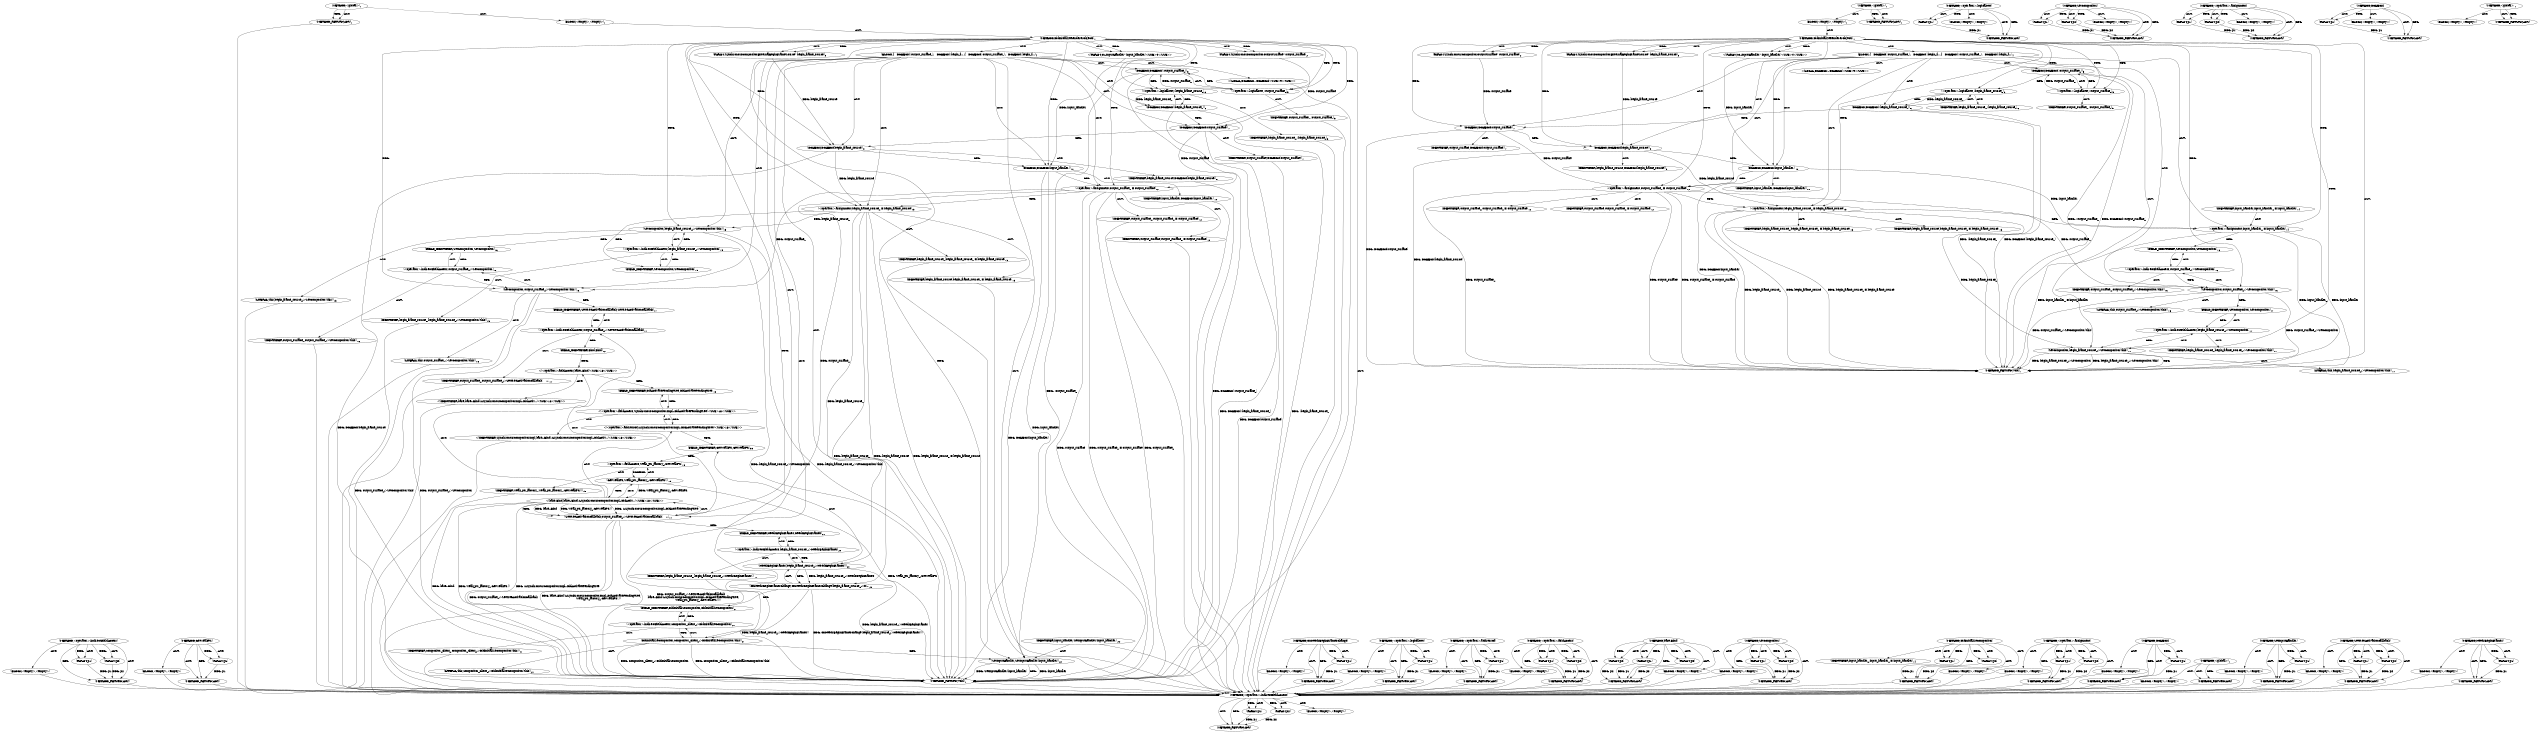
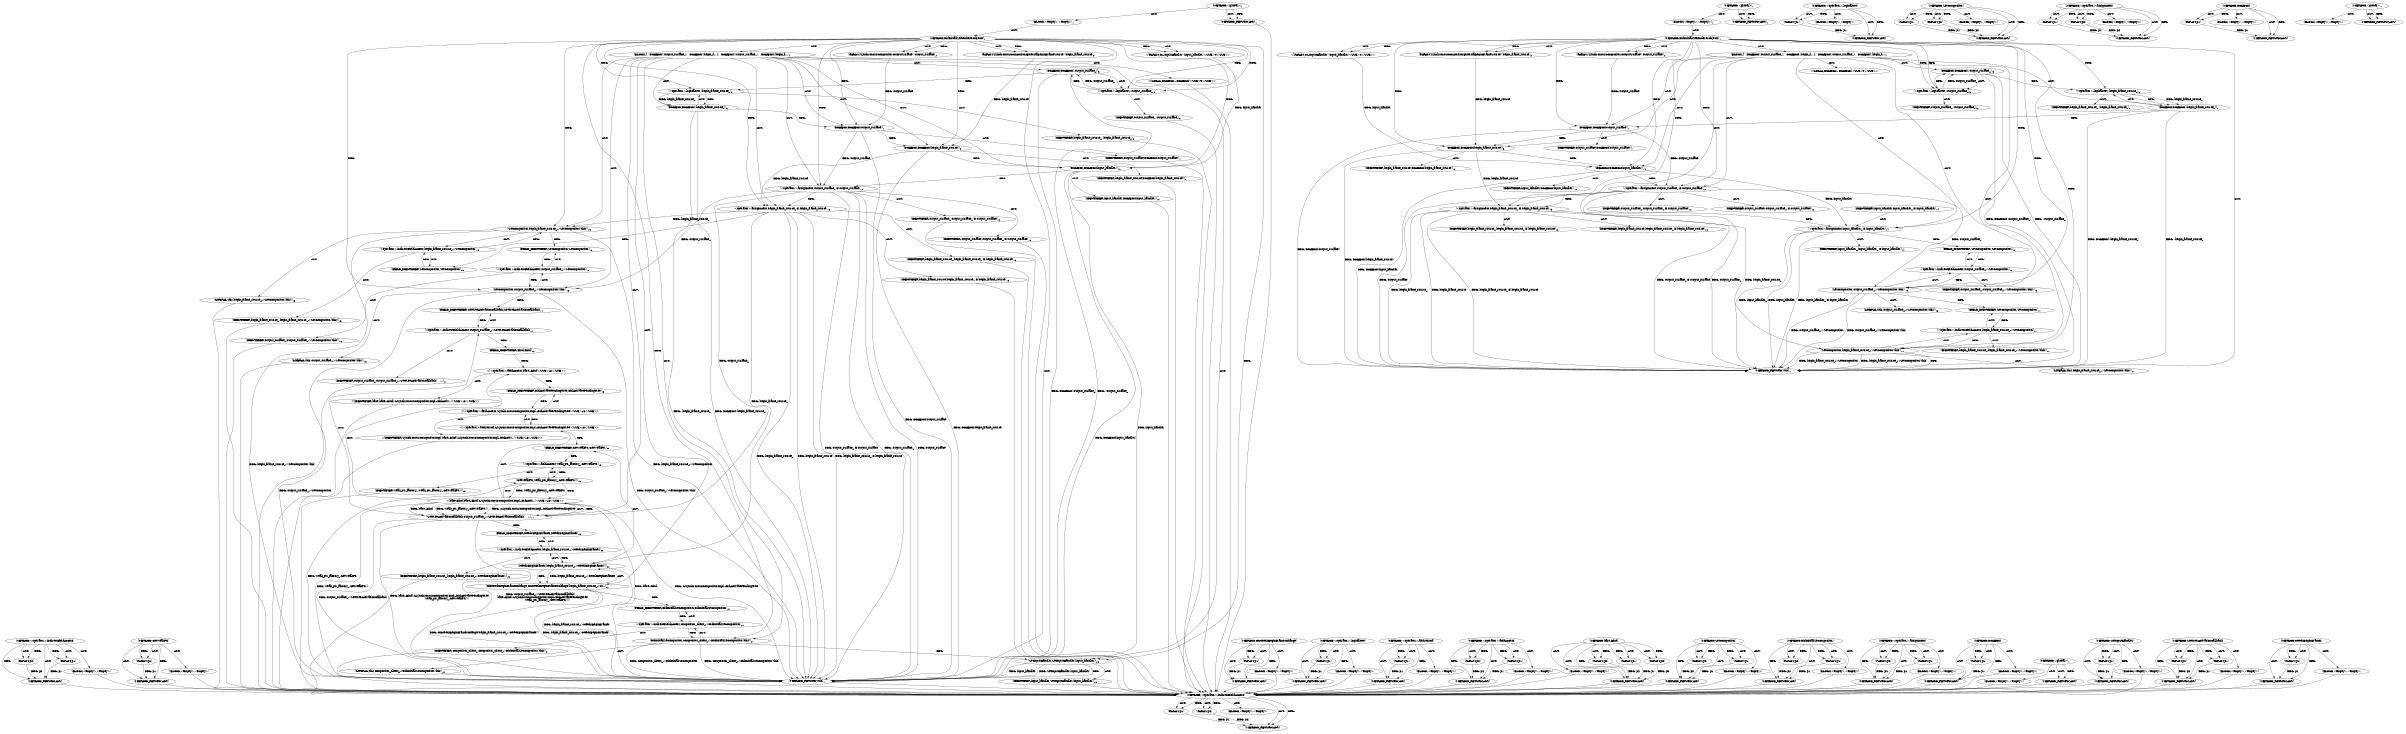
(640, 473) -> (563, 473)
(1053, 651) -> (1105, 670)
(1922, 651) -> (1855, 239)
